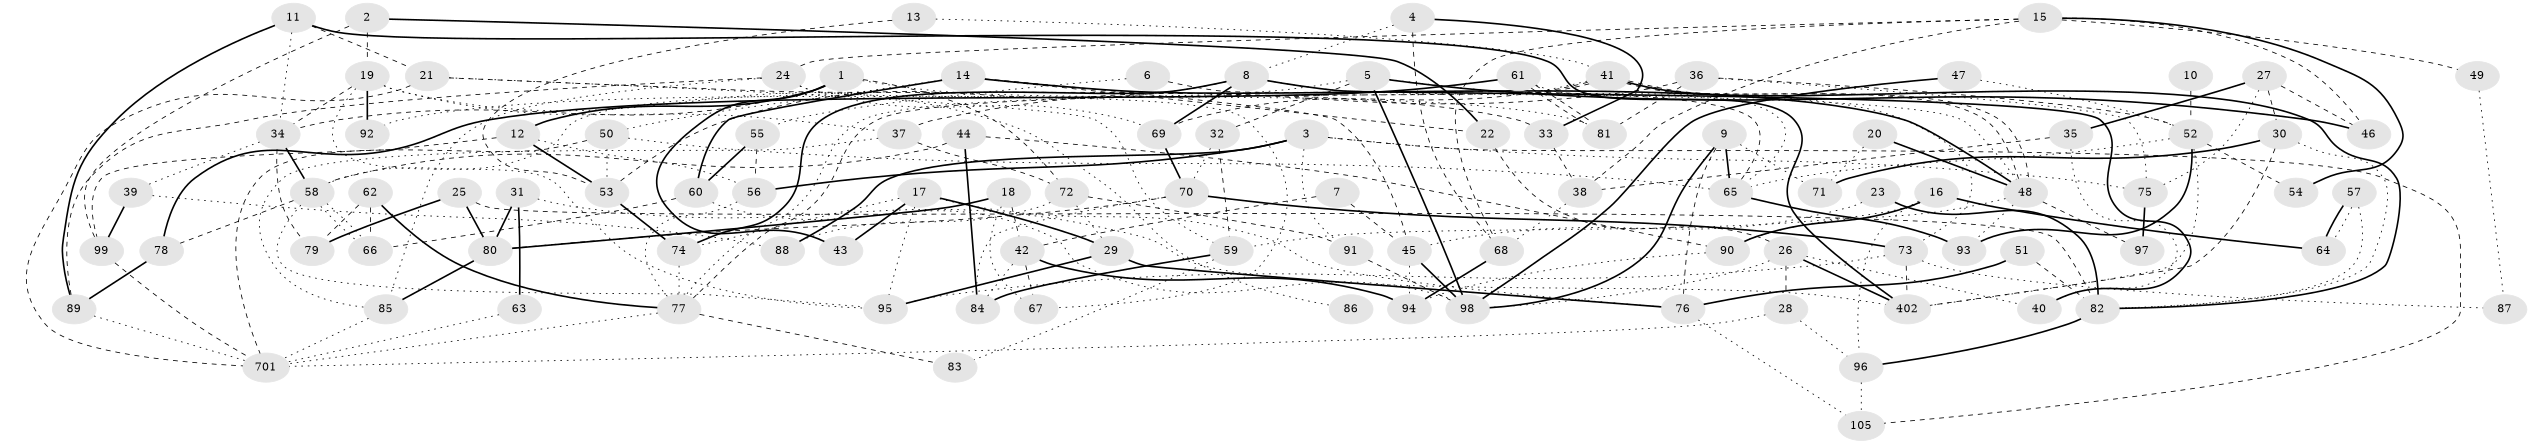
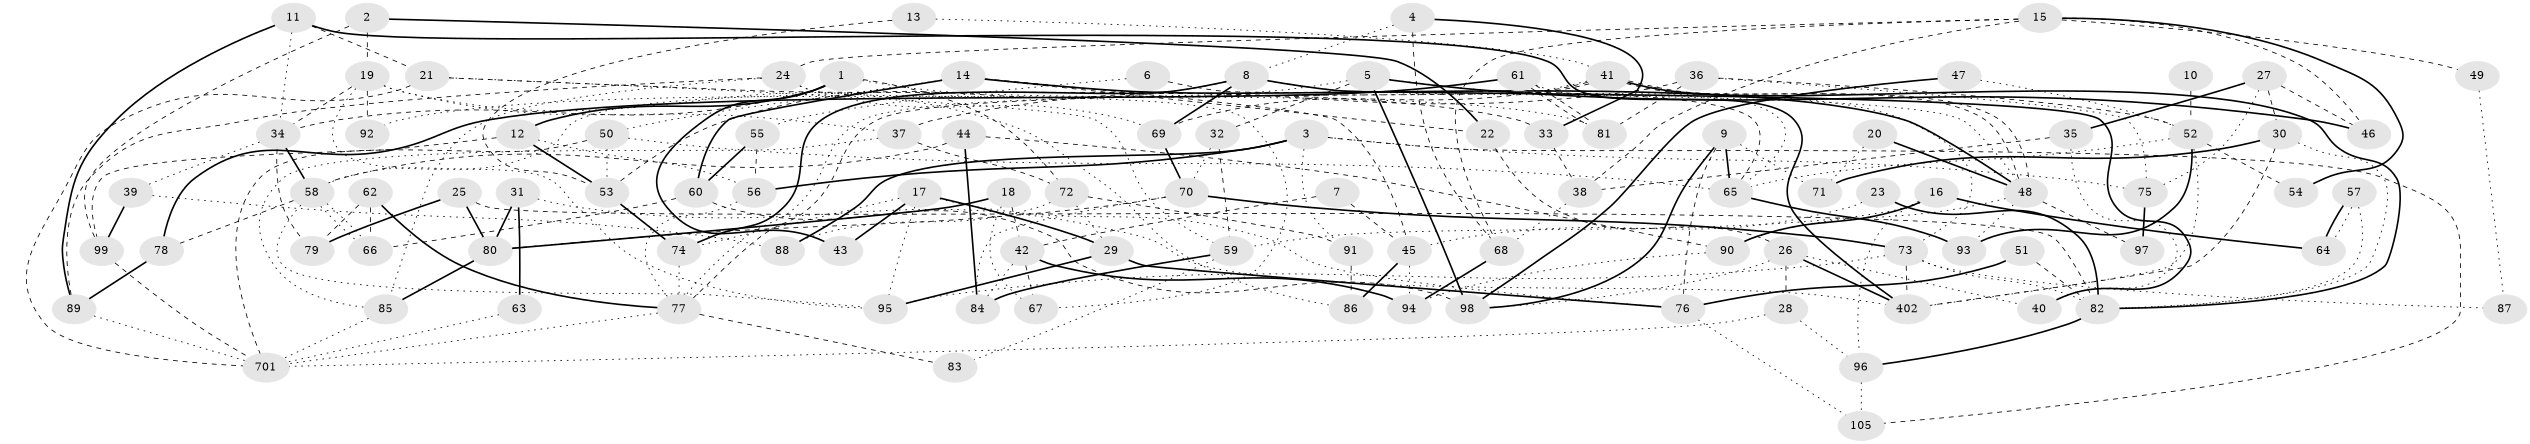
(367, 109) -> (367, 109)
(1065, 248) -> (1065, 248)
(1389, 270) -> (1351, 280)
(1430, 272) -> (1380, 280)
none -> (2002, 280)
